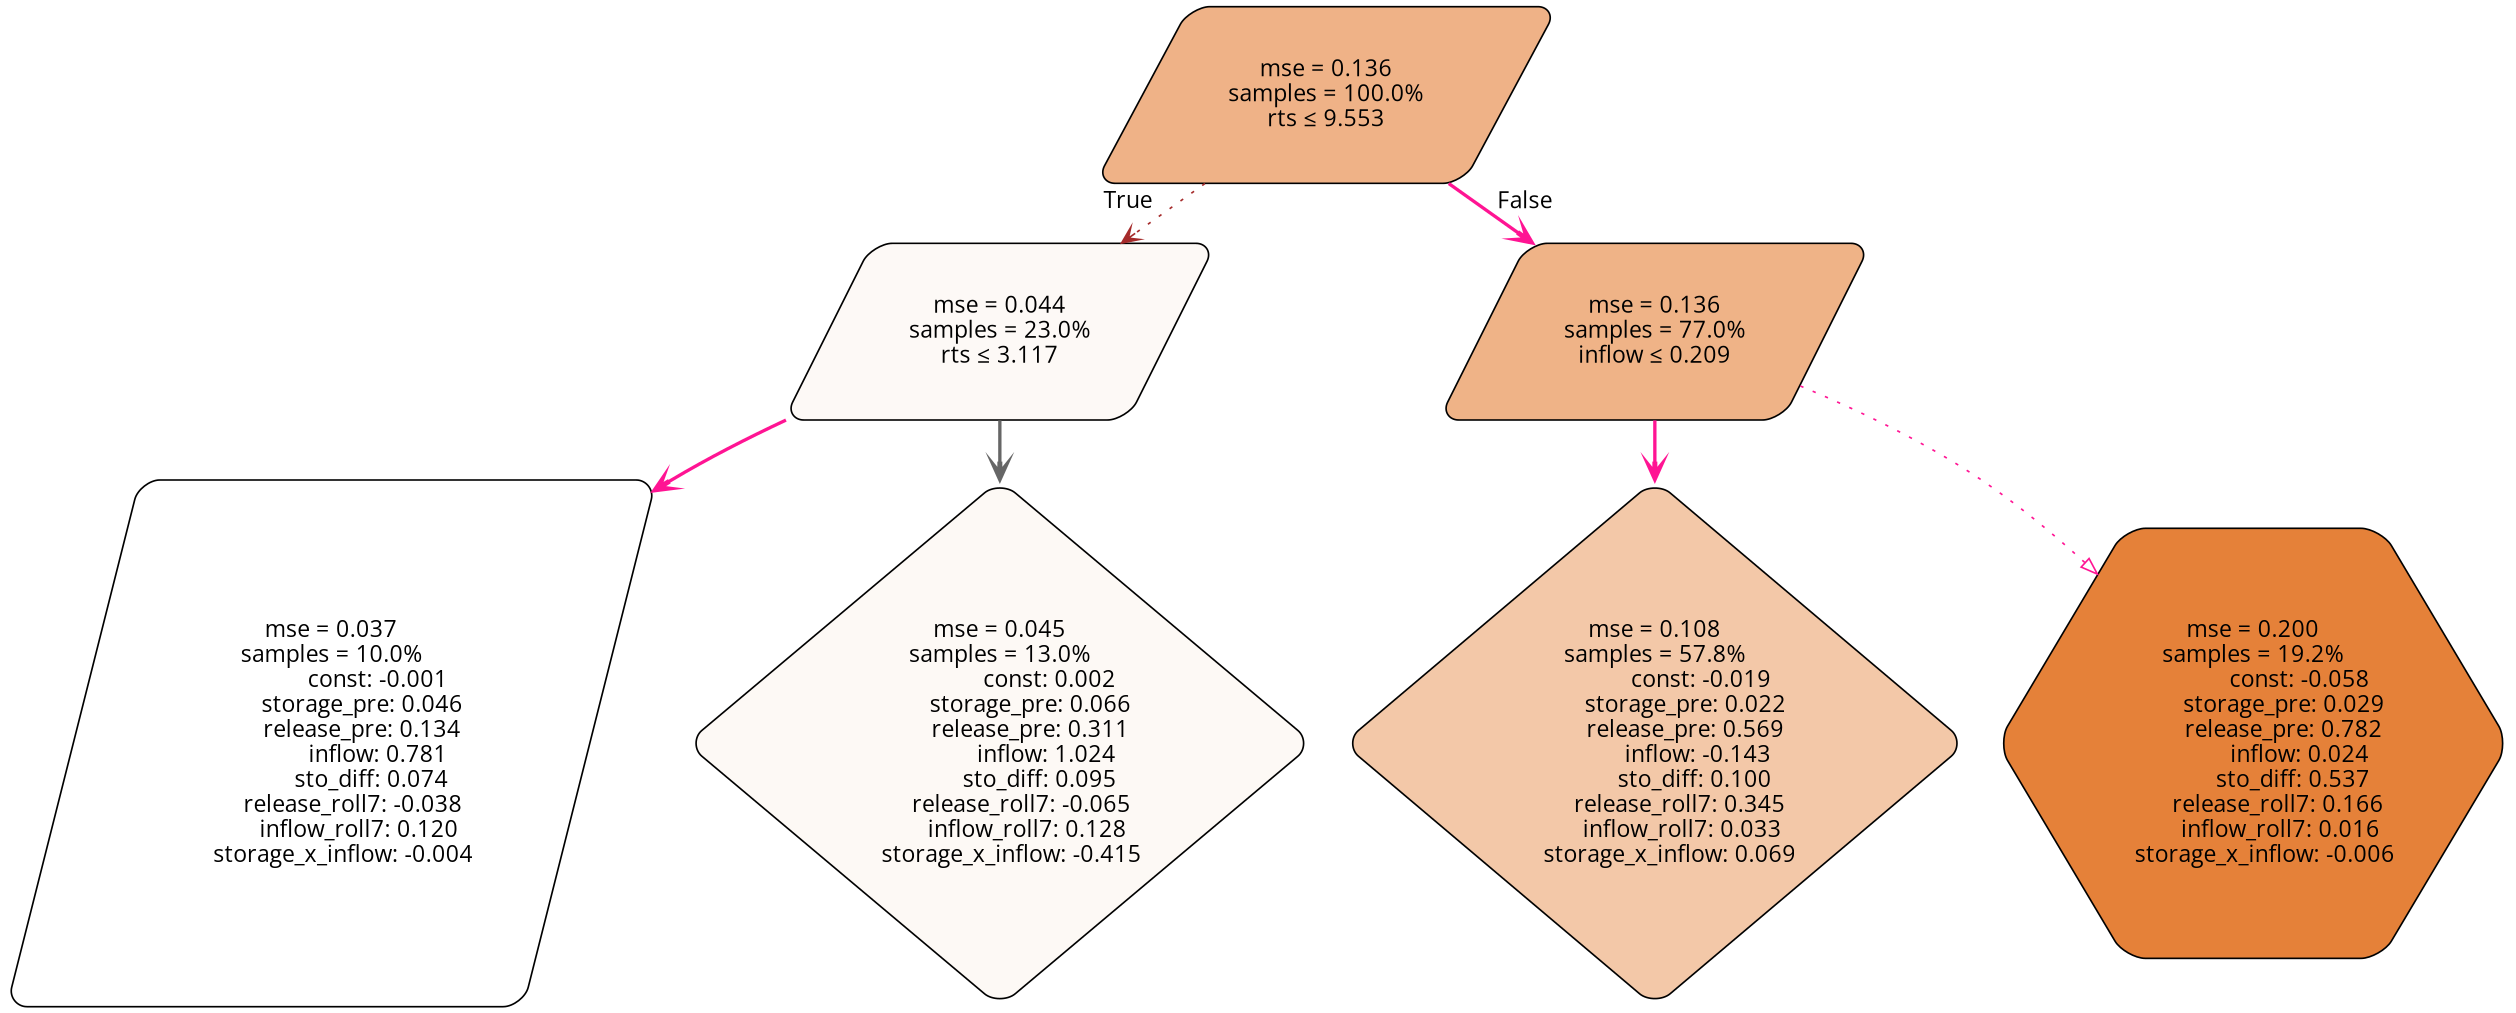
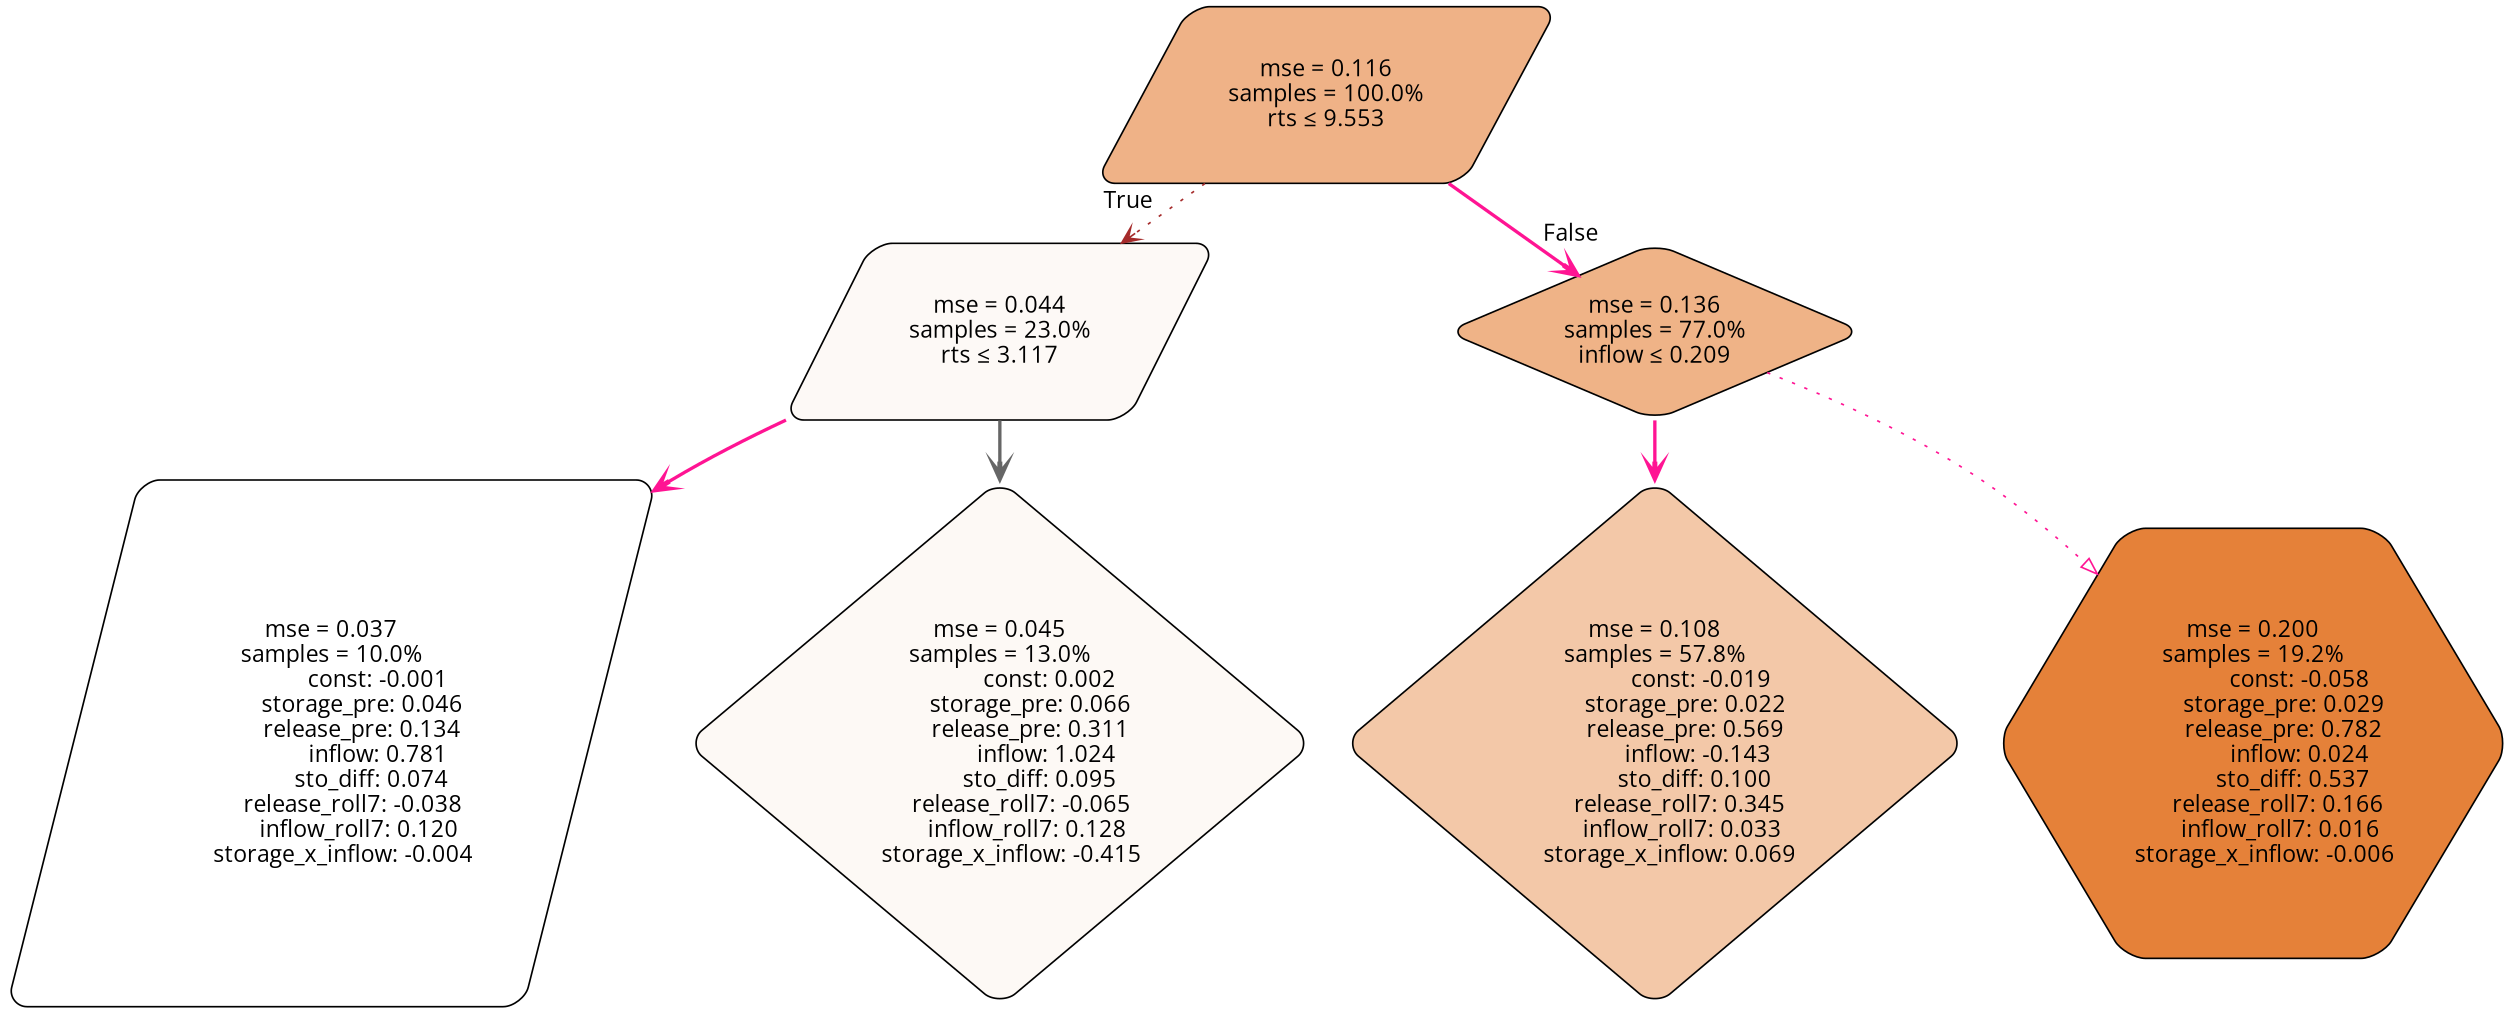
(1327, 95) -> (1327, 95)
(1655, 332) -> (1655, 332)
